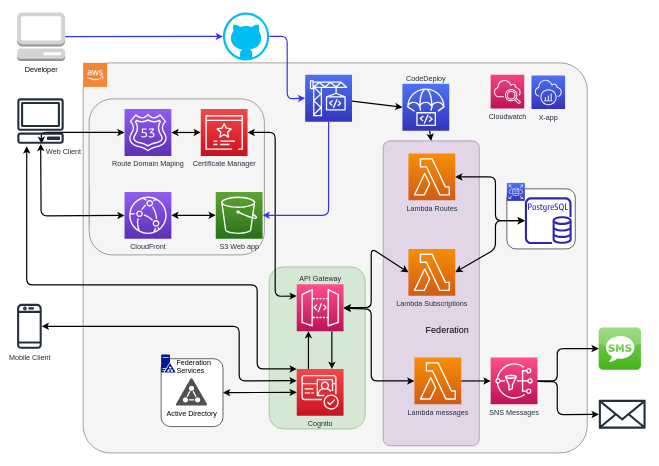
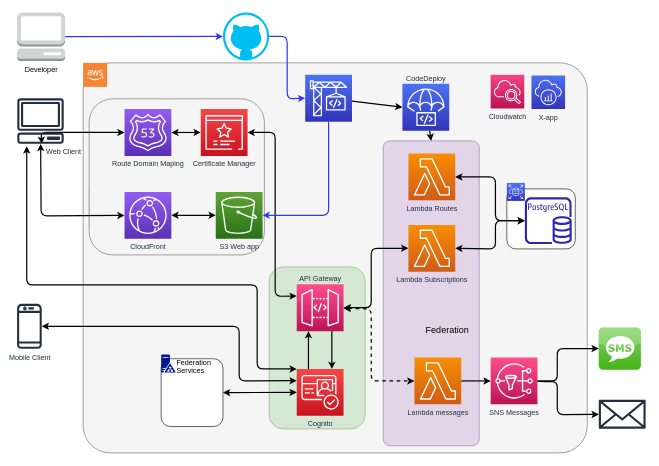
(432, 272) -> (432, 248)
(371, 358) -> (371, 358)
(191, 392) -> none
